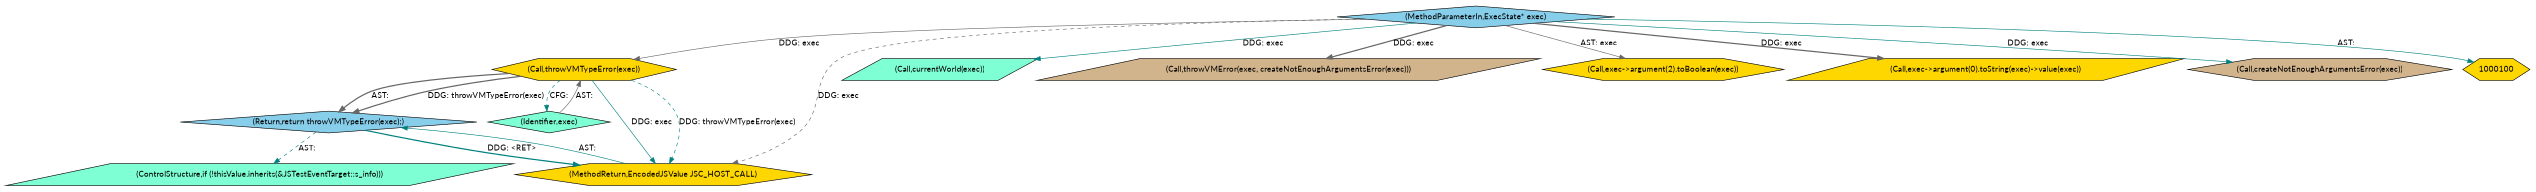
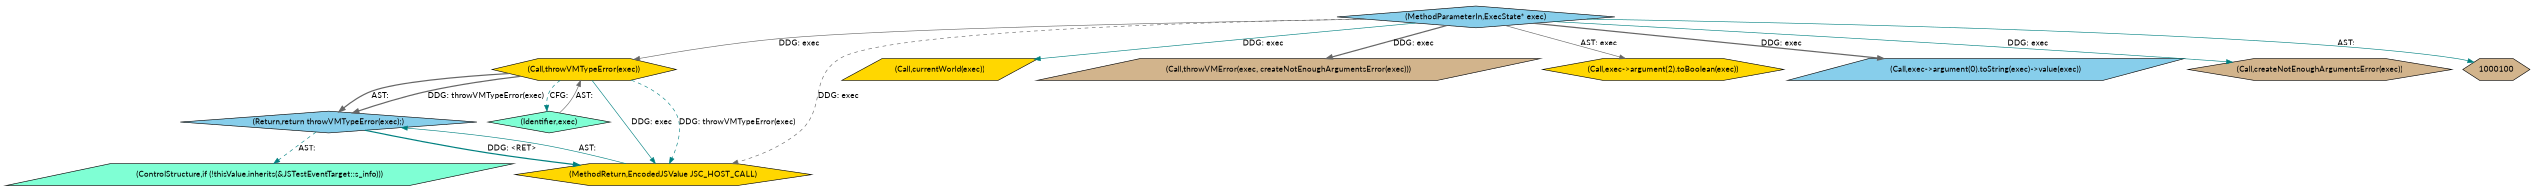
(940, 69) -> (940, 69)
(1986, 69) -> (1986, 69)
(2496, 69) -> (2496, 69)
